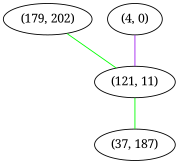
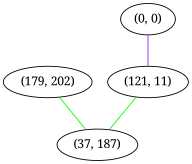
(135, 19) -> (148, 19)
(92, 51) -> (73, 113)
